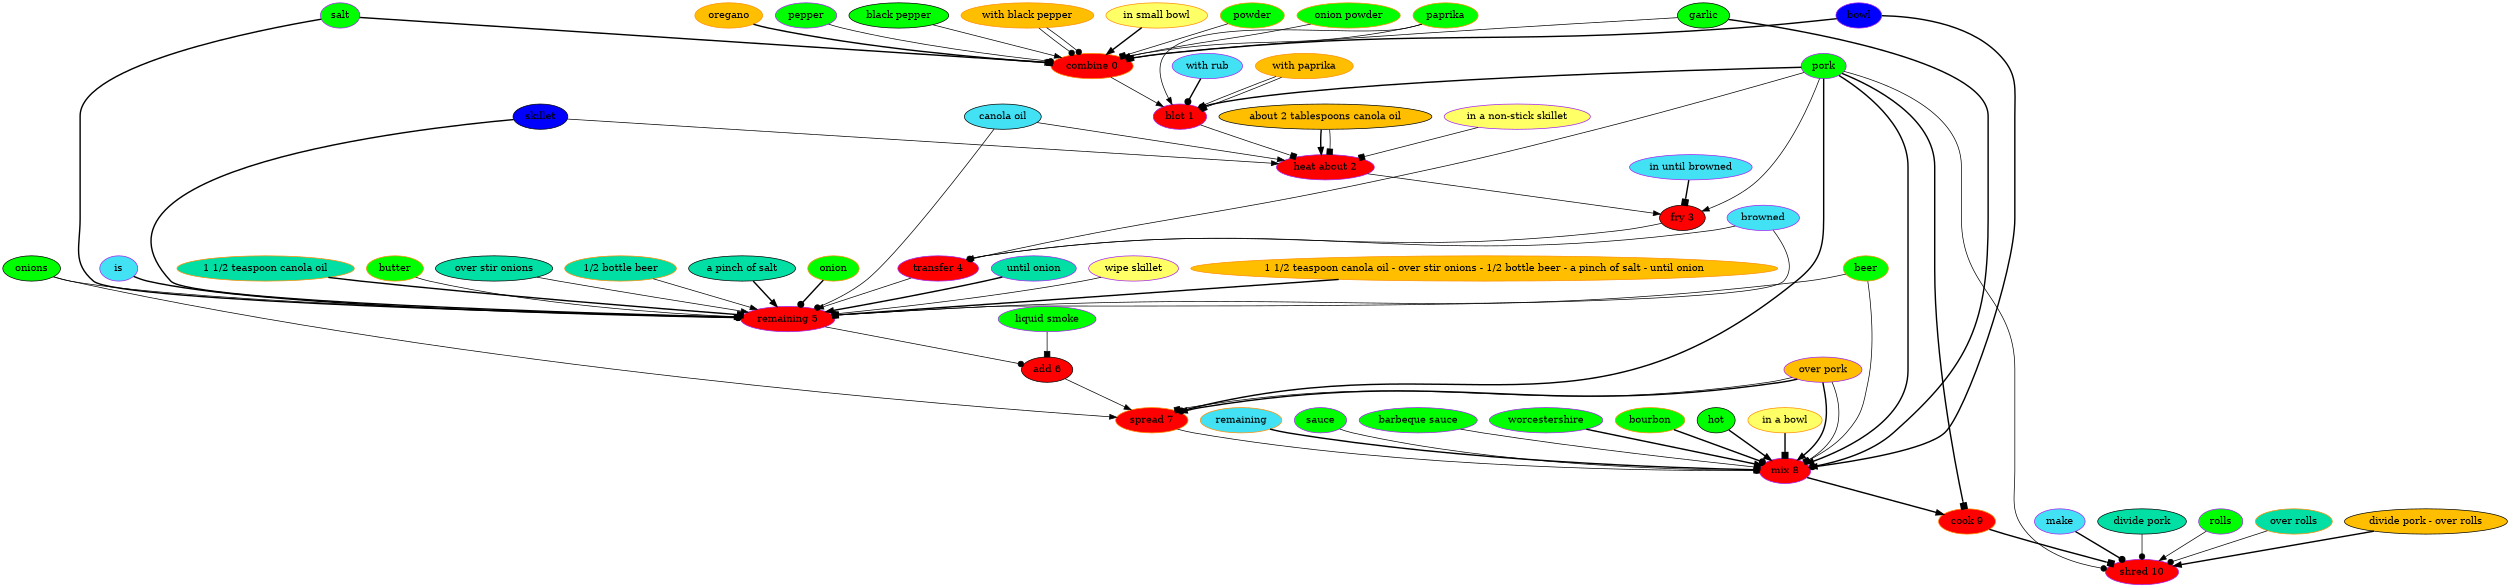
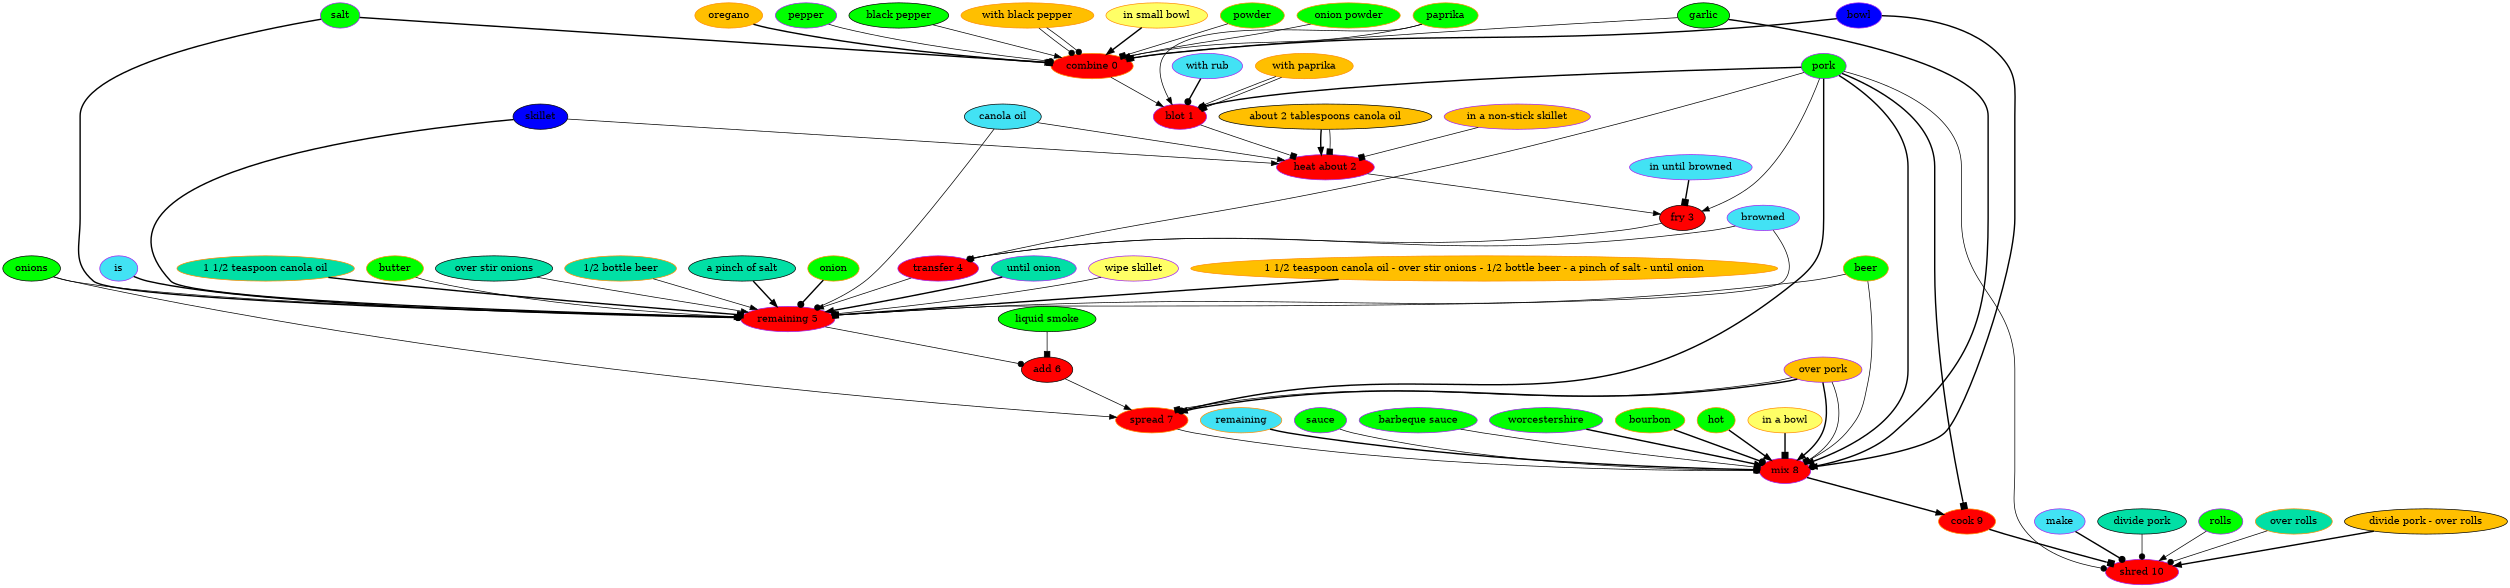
(1517, 117) -> (1517, 117)
(1047, 319) -> (1047, 319)
(1716, 420) -> (1716, 420)
